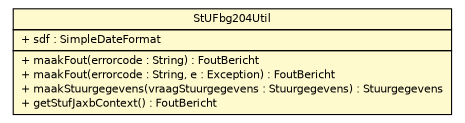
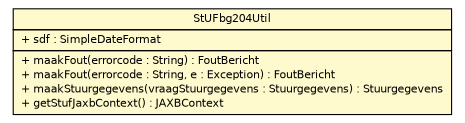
(119, 104) -> (122, 104)
